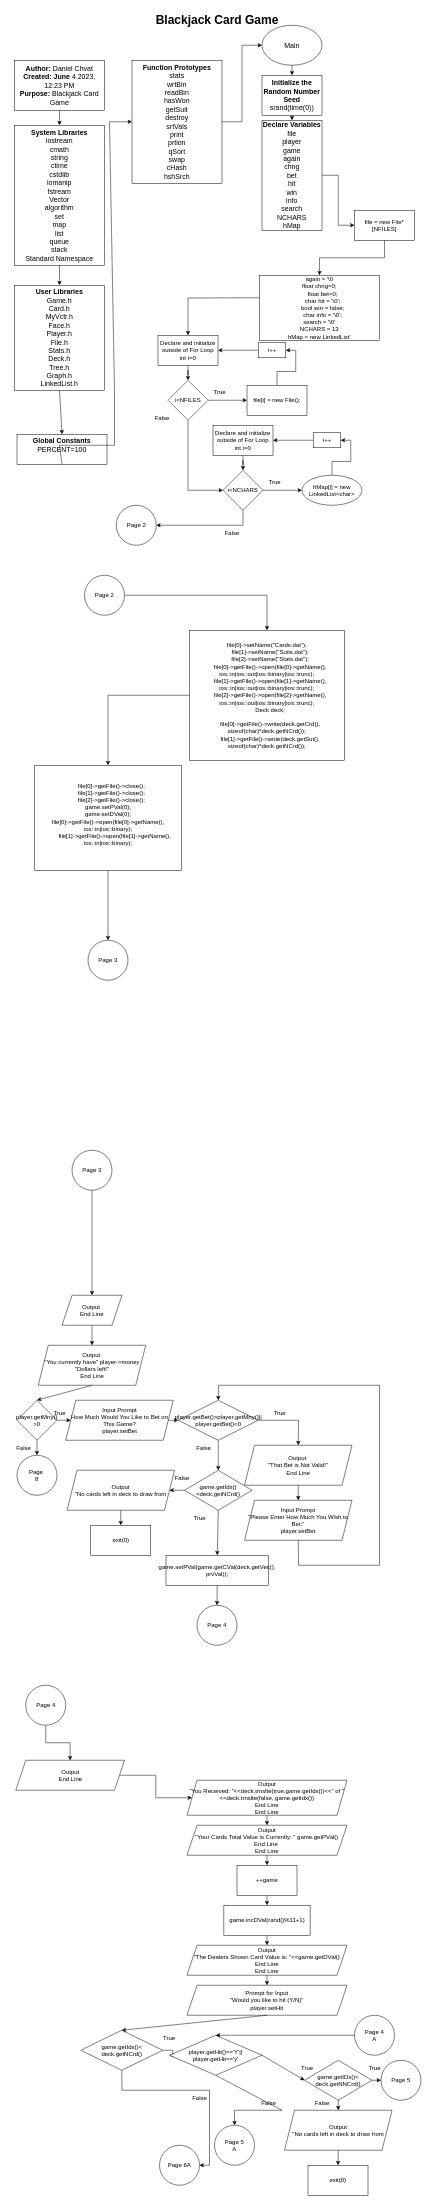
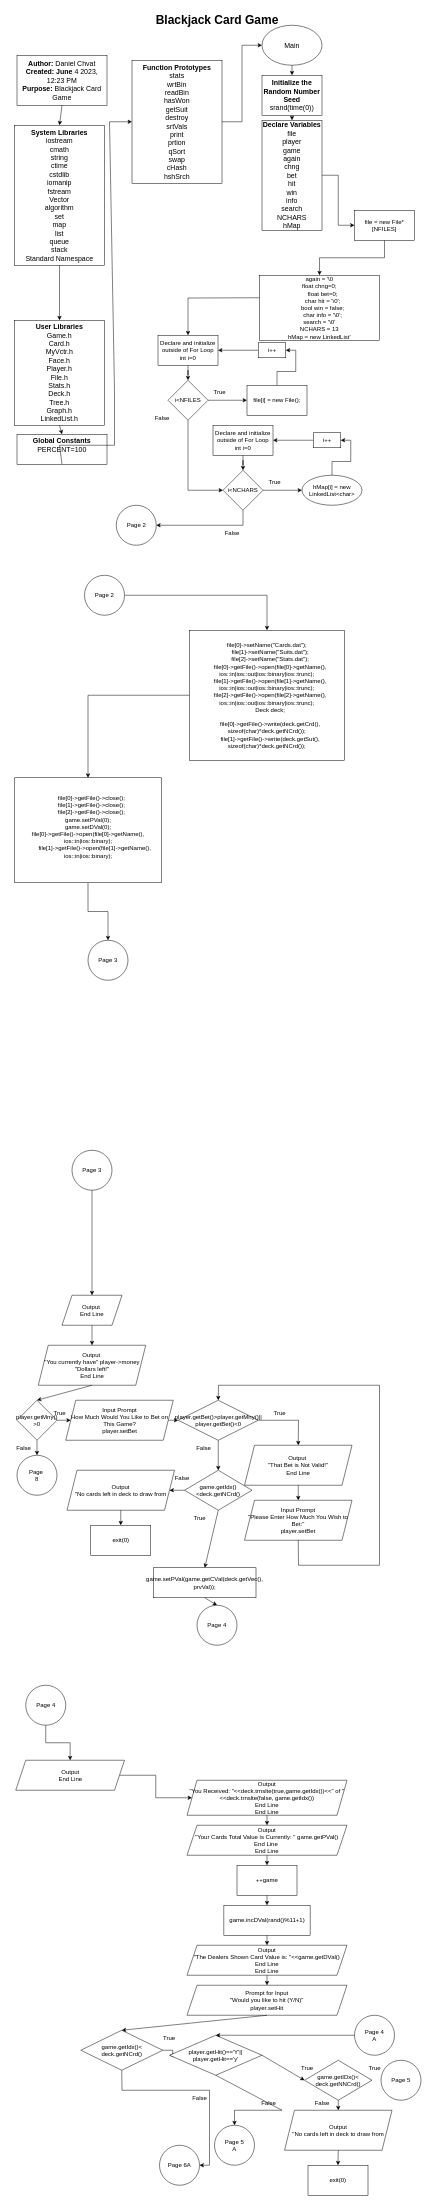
(59, 85) -> (62, 80)
(59, 338) -> (59, 373)
(108, 818) -> (88, 830)
(217, 1570) -> (205, 1583)
(376, 2080) -> none
